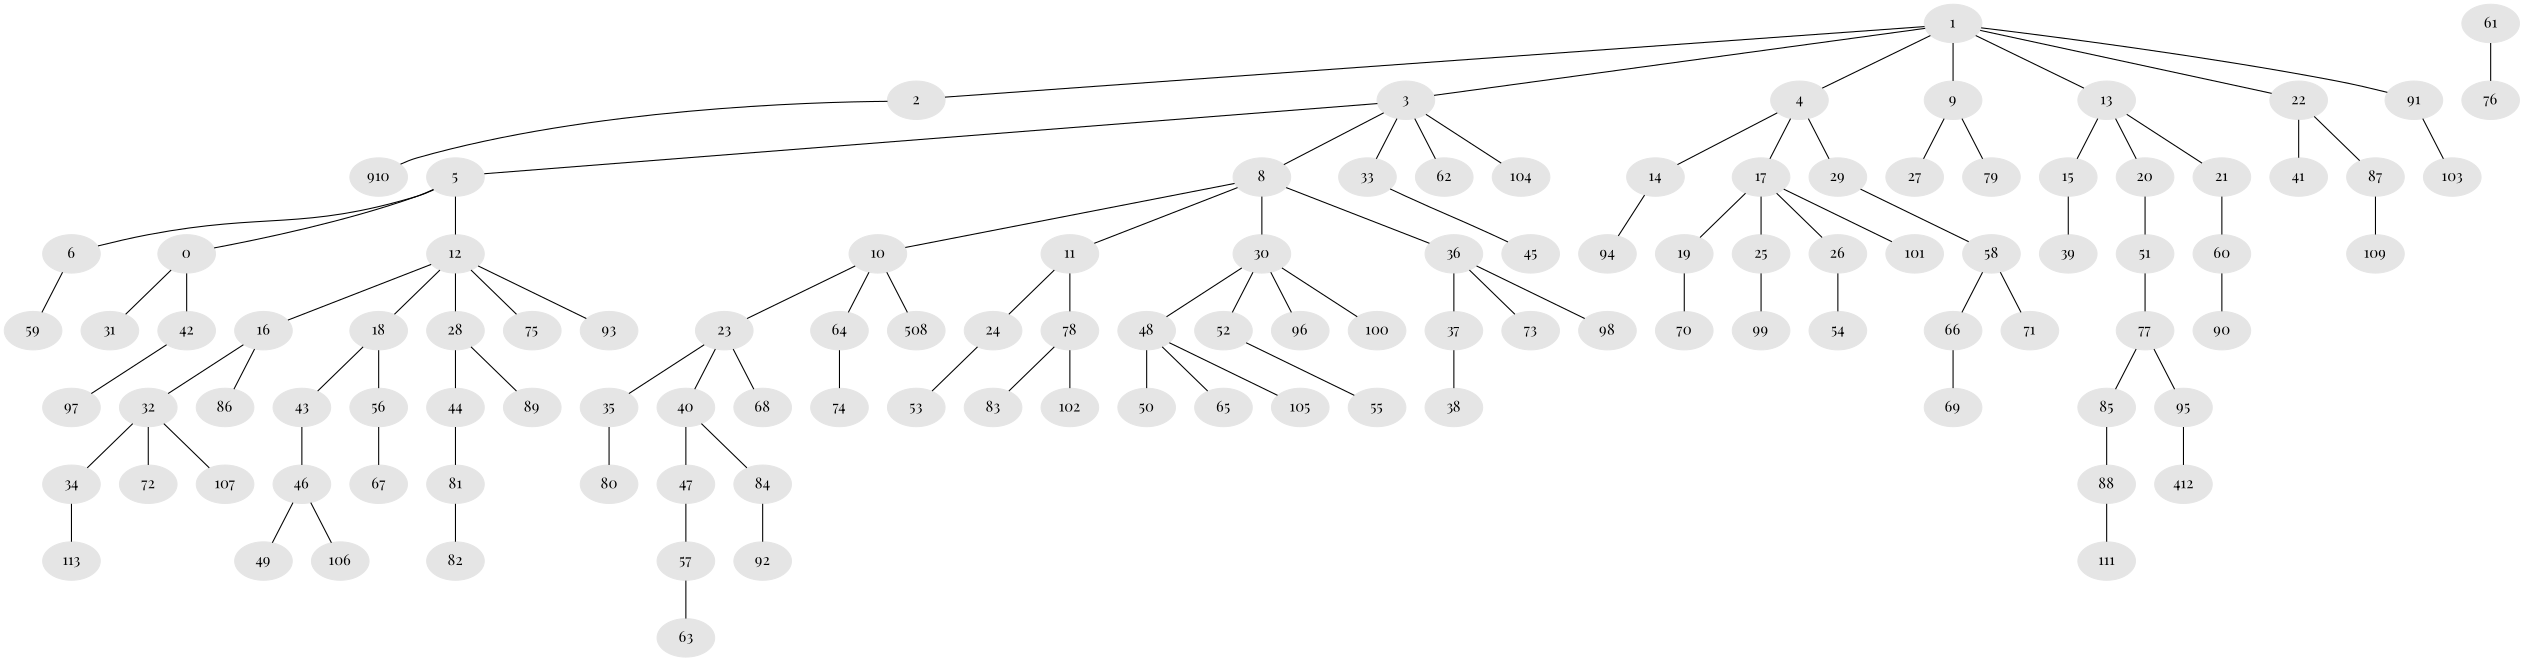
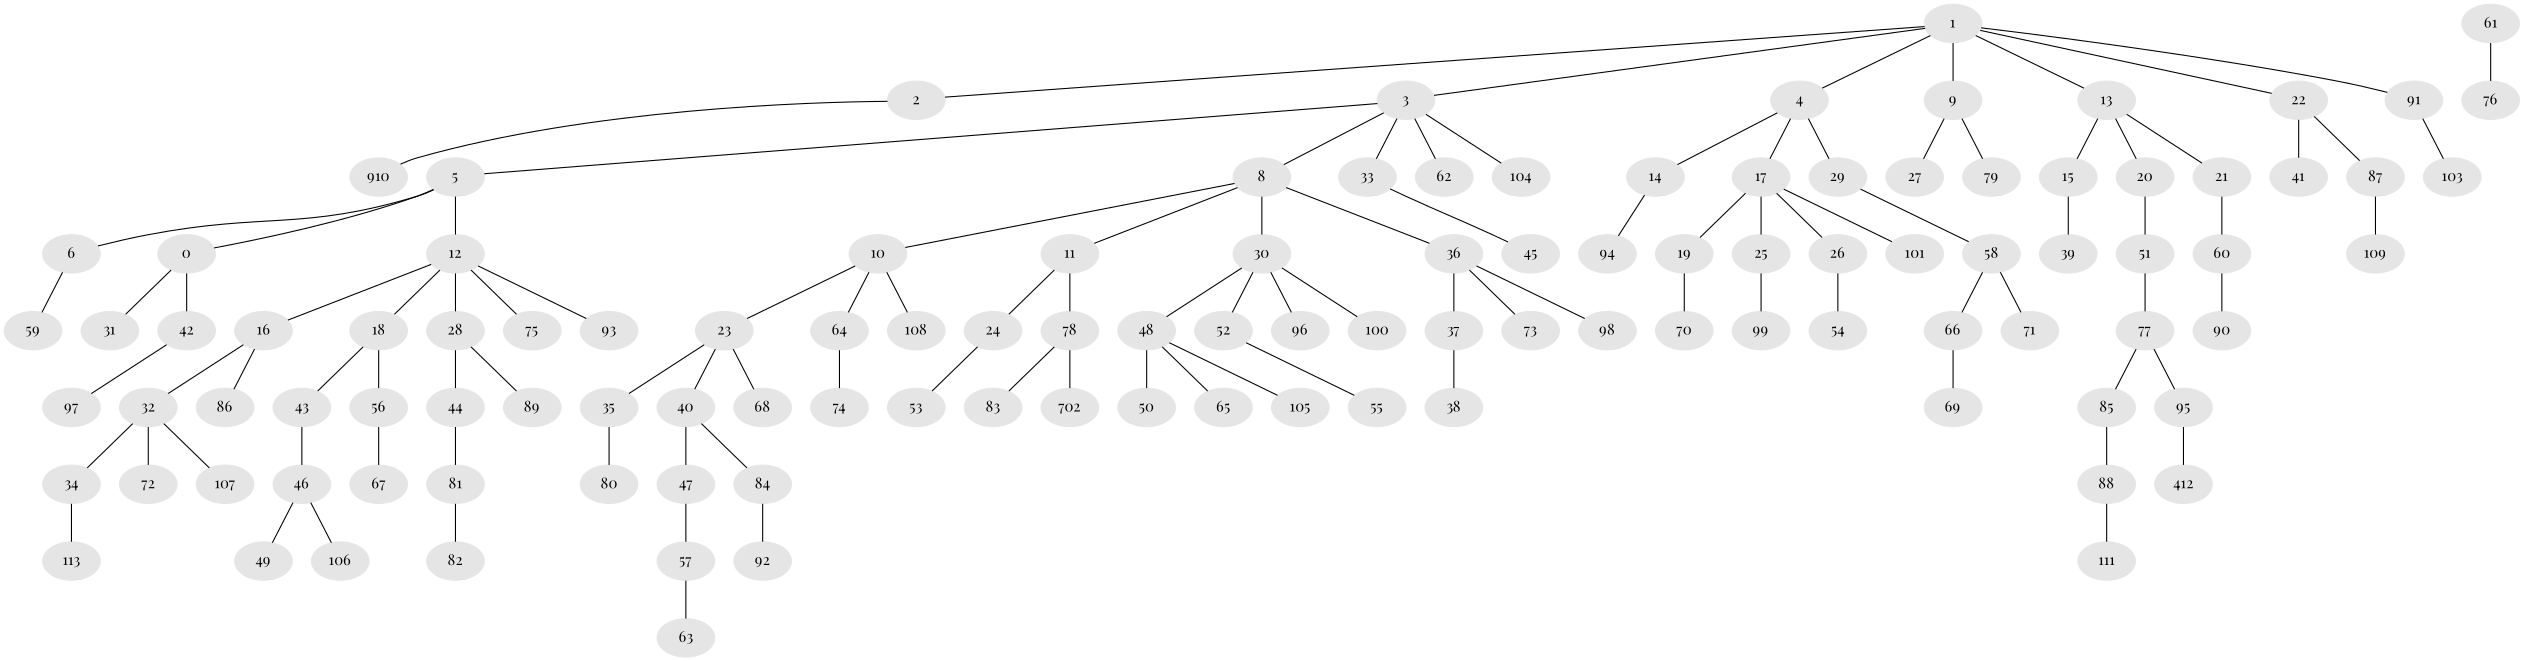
(916, 331) -> (916, 331)
(1070, 407) -> (1070, 407)
